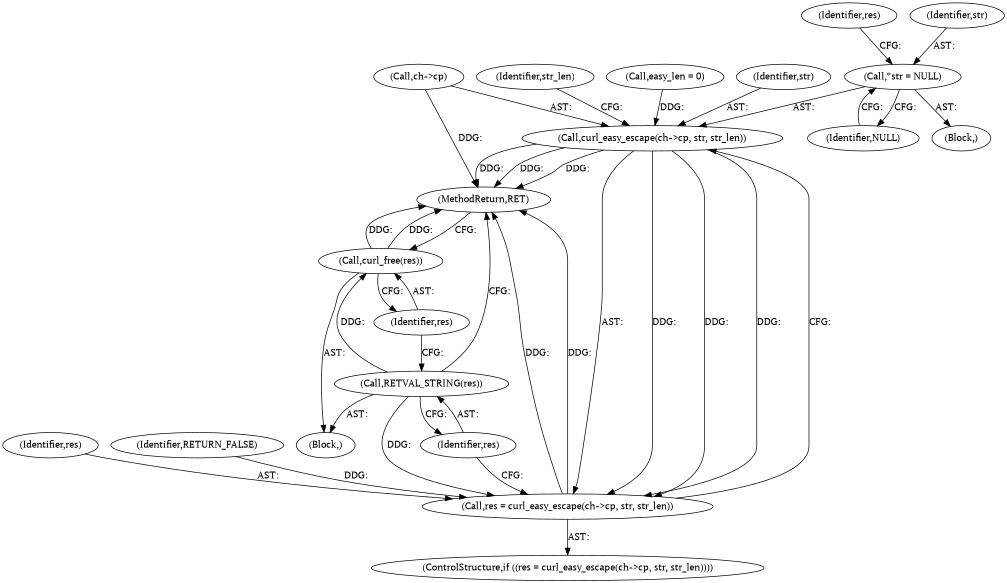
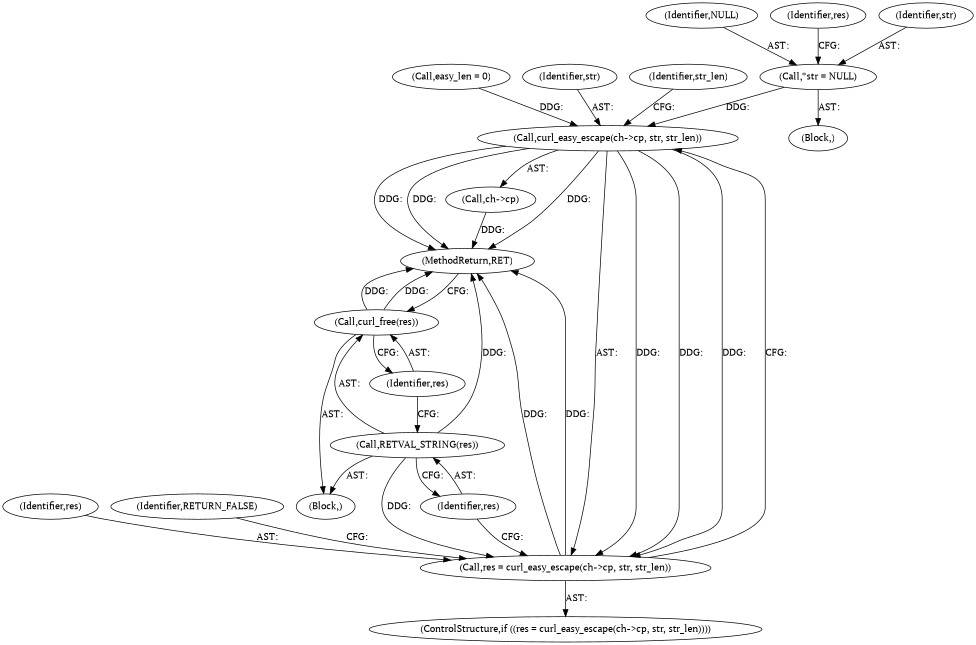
(526, 105) -> (529, 162)
(893, 106) -> none
(805, 108) -> (739, 108)
(874, 108) -> (780, 46)
(501, 292) -> (496, 353)
(354, 322) -> (351, 384)
(357, 476) -> (358, 537)
